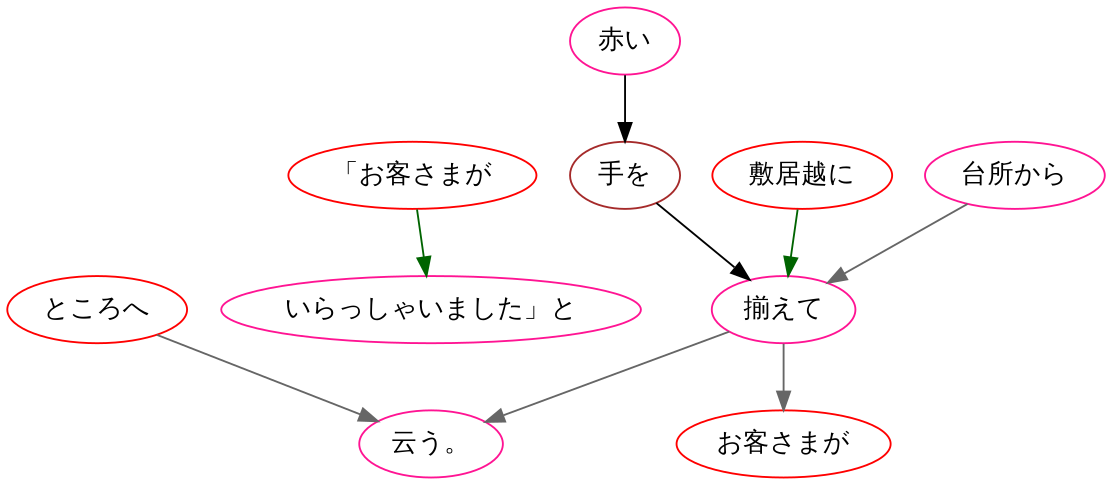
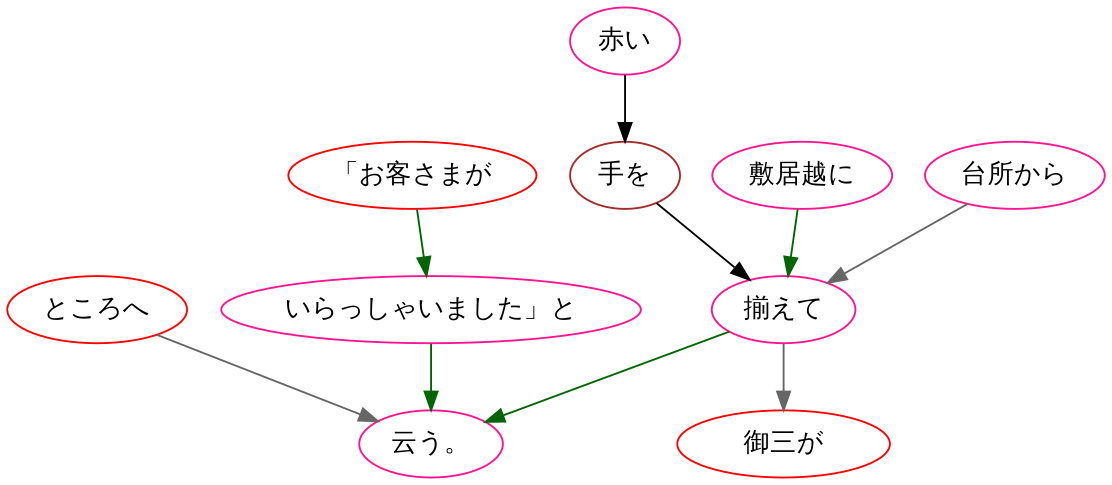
(802, 175) -> (802, 175)
none -> (431, 368)
(616, 373) -> (616, 373)
(784, 444) -> (784, 444)
